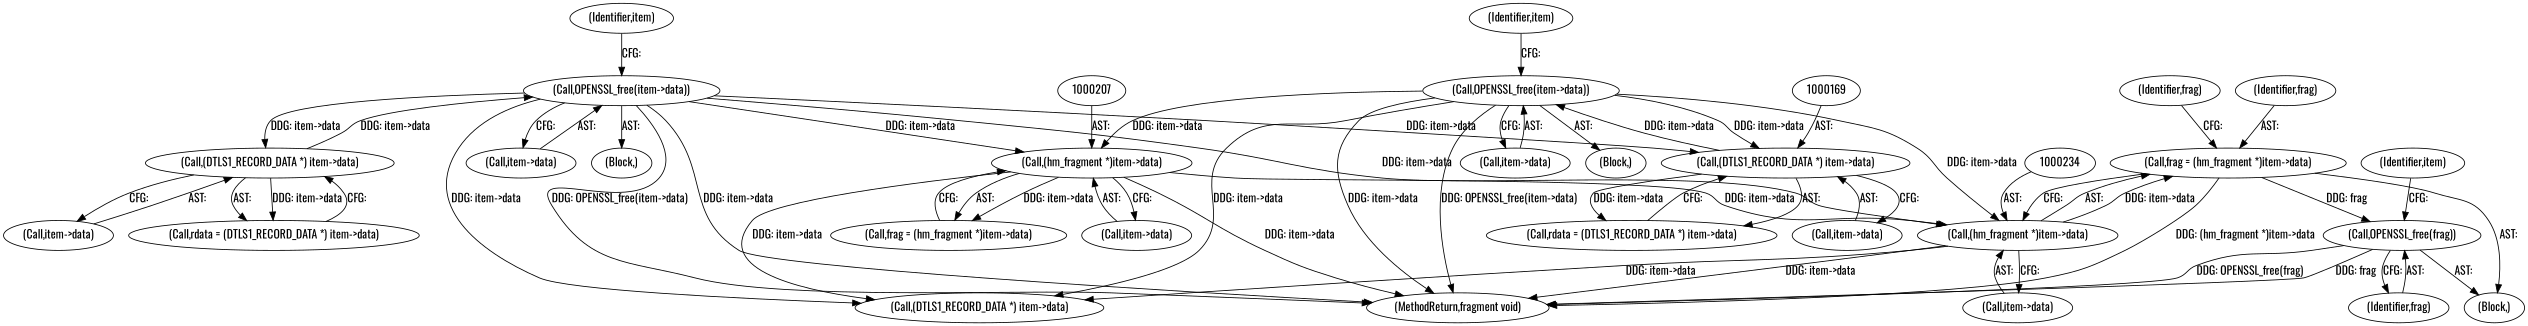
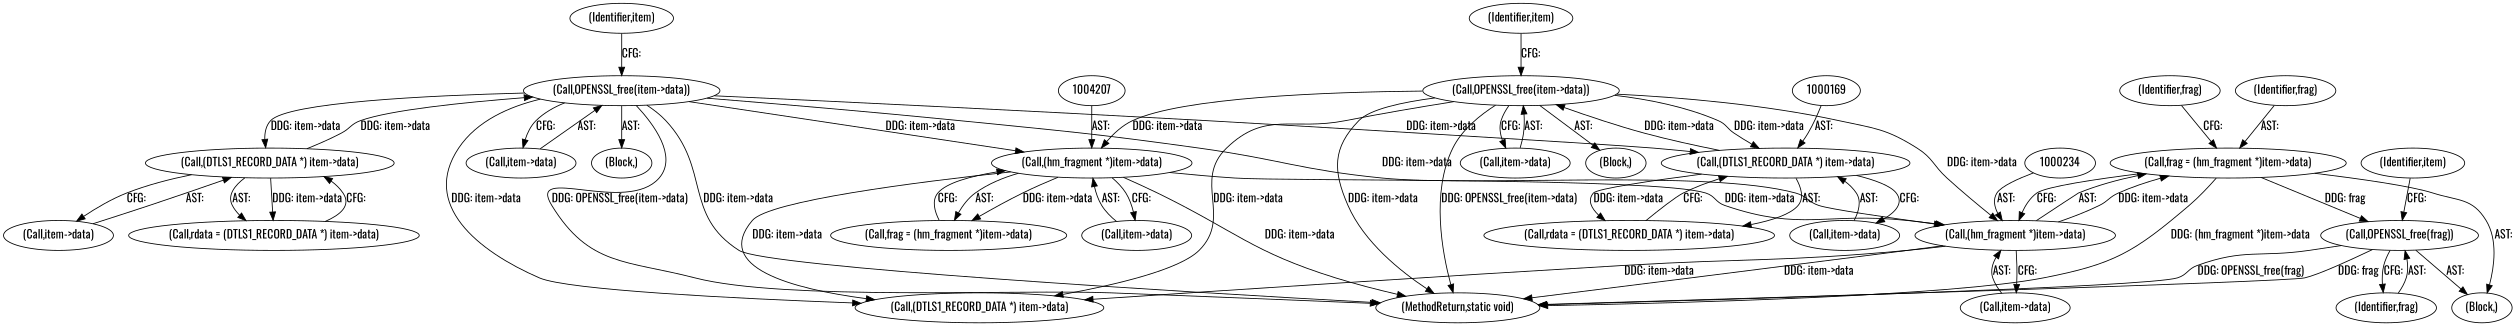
(1092, 91) -> (1092, 91)
(1458, 308) -> (1458, 308)
